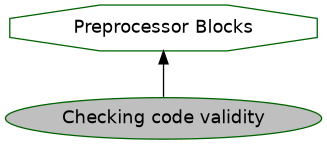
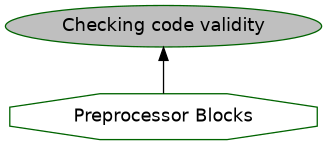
(164, 80) -> (164, 77)
